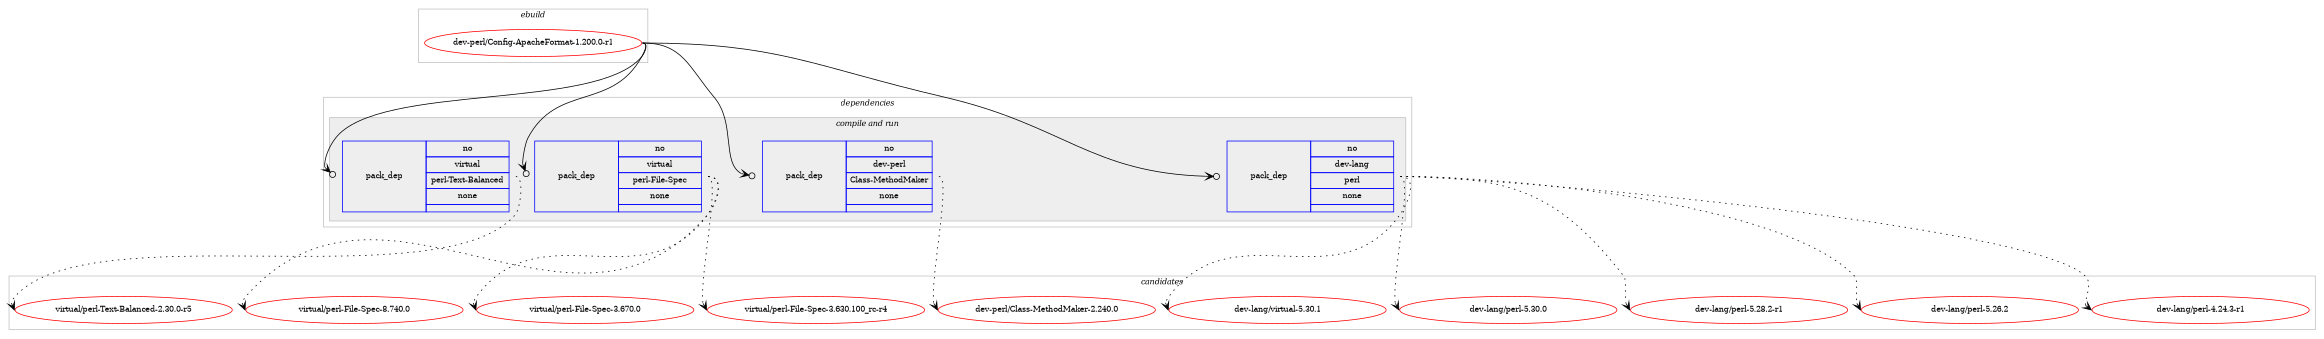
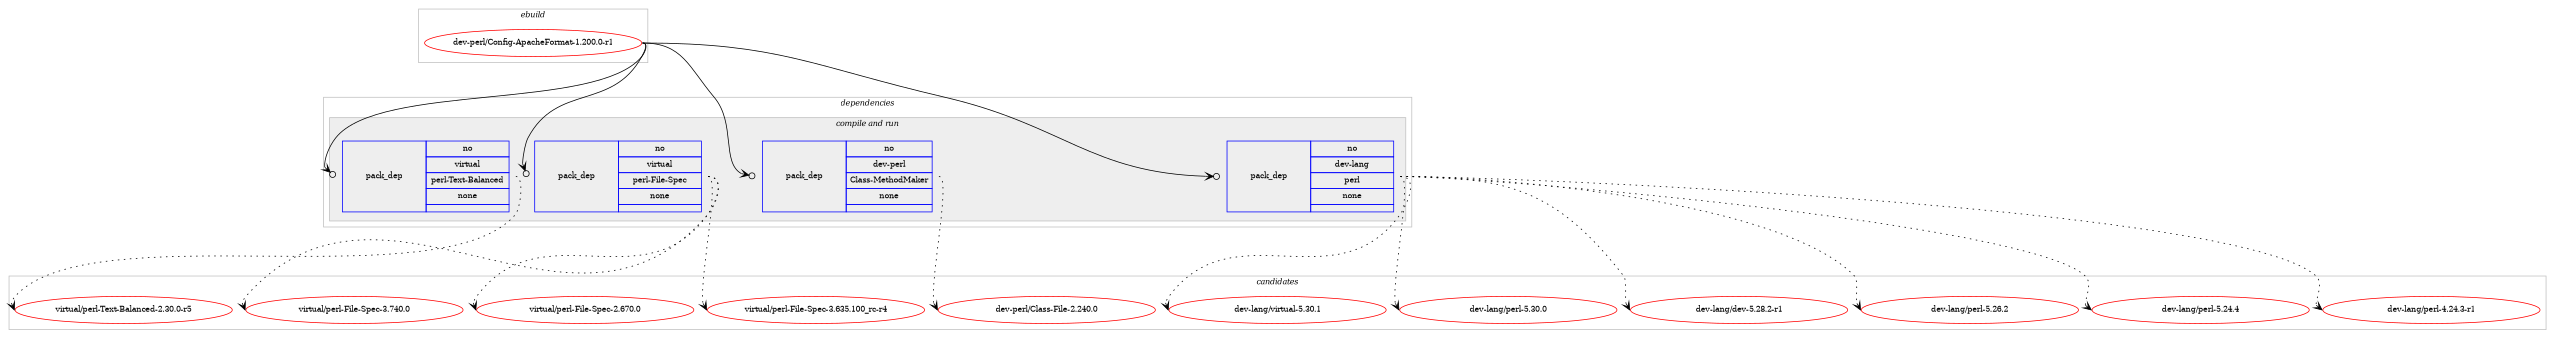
(354, 310) -> (354, 310)
(585, 310) -> (585, 310)
(816, 310) -> (816, 310)
(1047, 310) -> (1047, 310)
(1739, 310) -> (1739, 310)
none -> (2201, 310)
